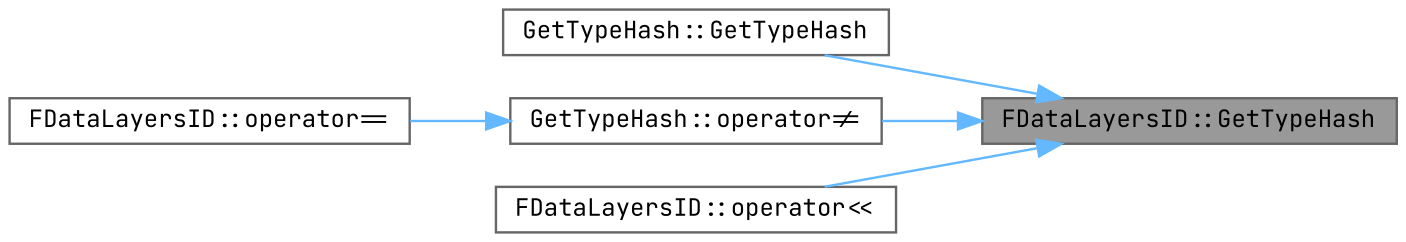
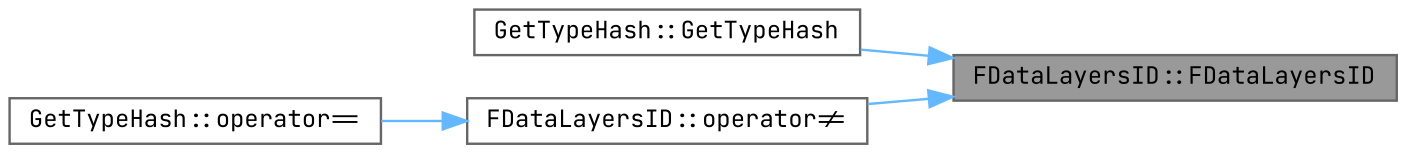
(210, 121) -> (195, 121)
(696, 121) -> (667, 121)
(1190, 121) -> (1175, 78)
(696, 210) -> none
